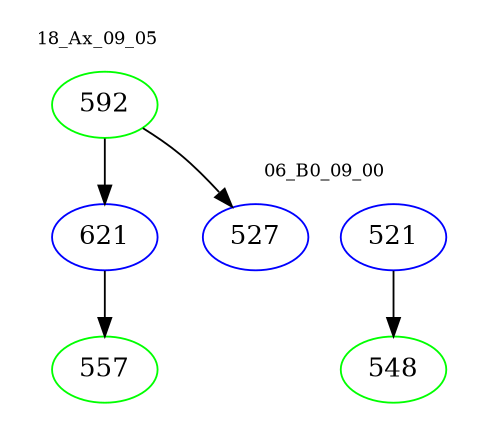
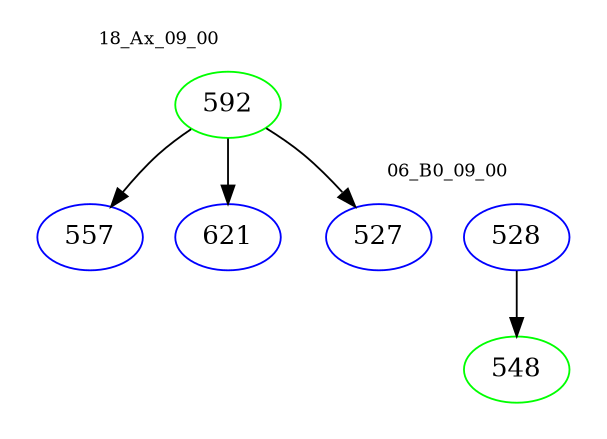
(97, 40) -> (159, 40)
(394, 237) -> (517, 237)
(105, 294) -> (154, 158)
(105, 370) -> (90, 237)
